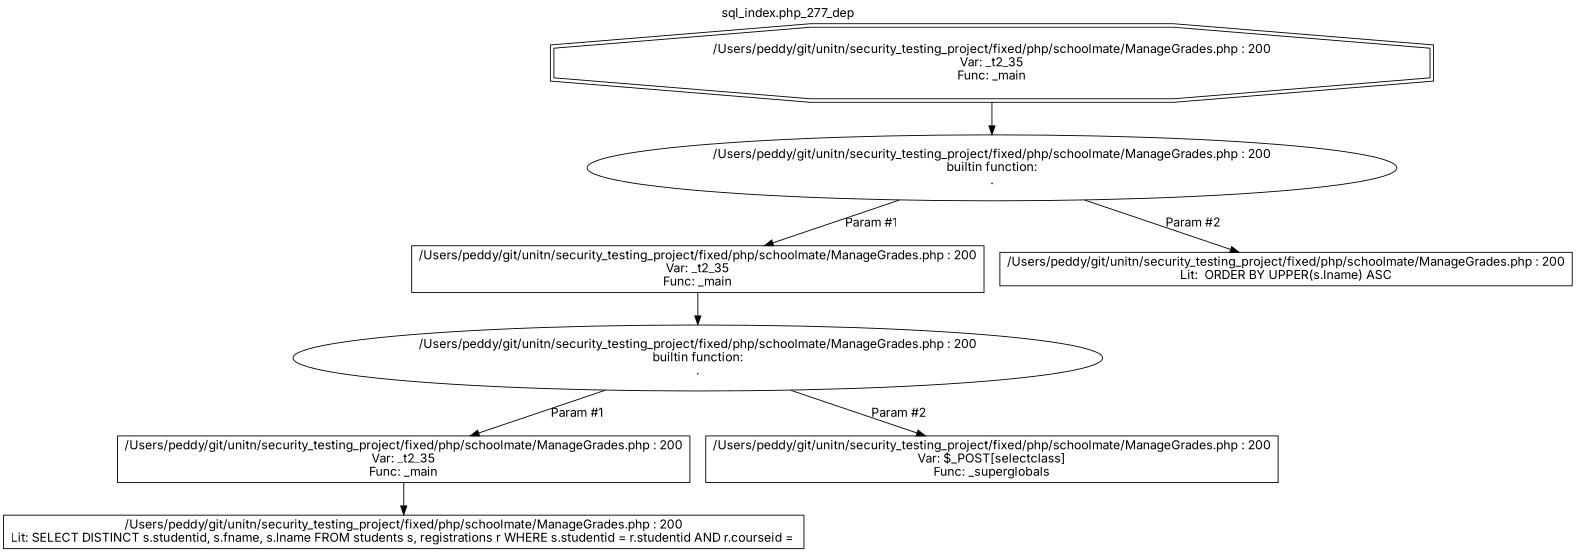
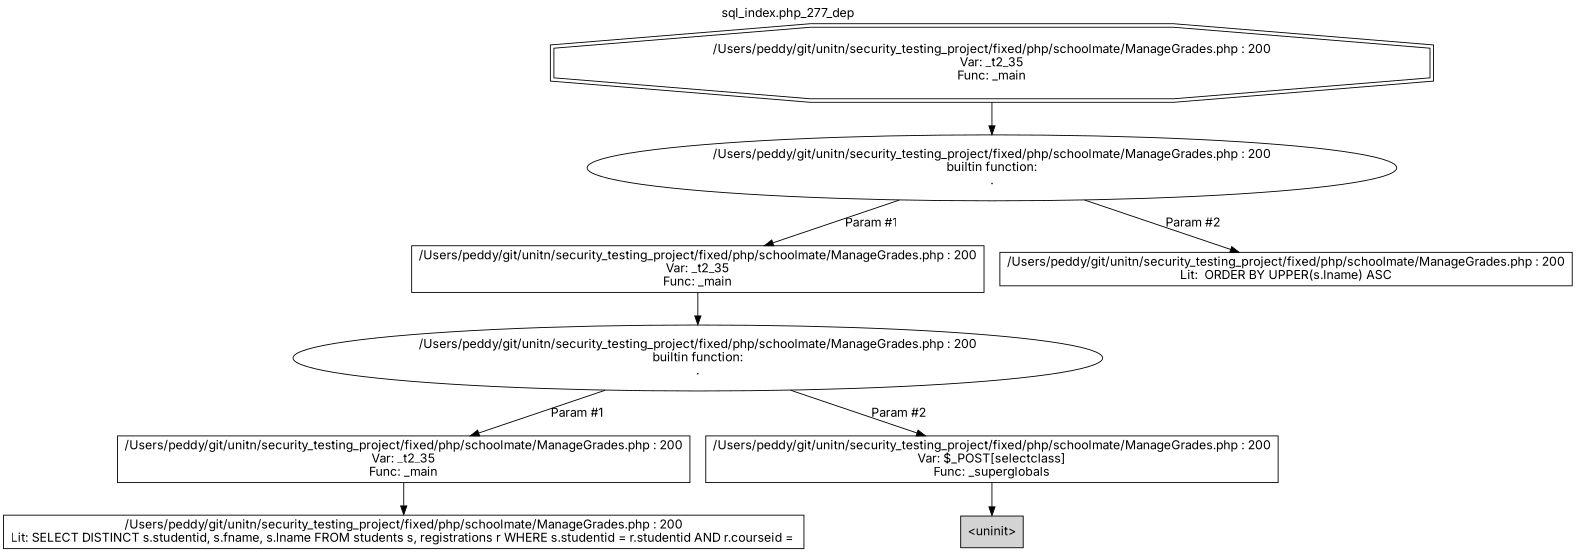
none -> (992, 532)
